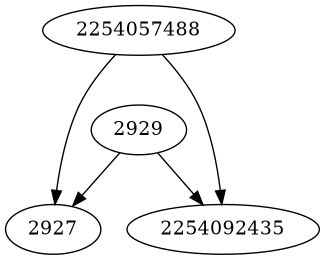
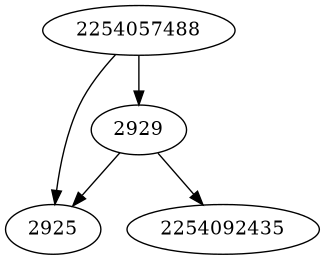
(203, 117) -> (139, 73)
(53, 229) -> (53, 229)
